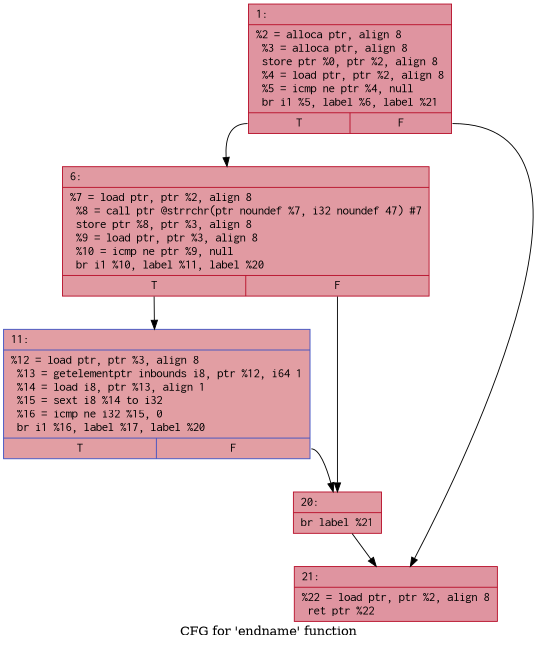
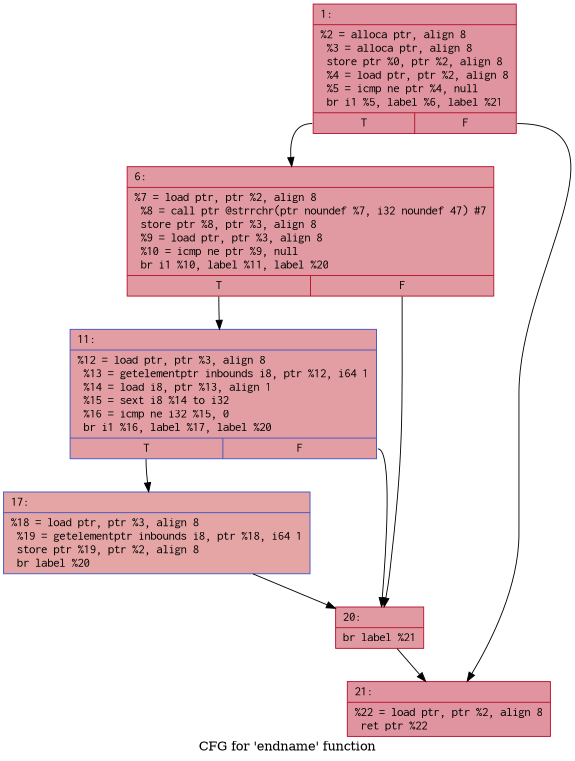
none -> (157, 533)
